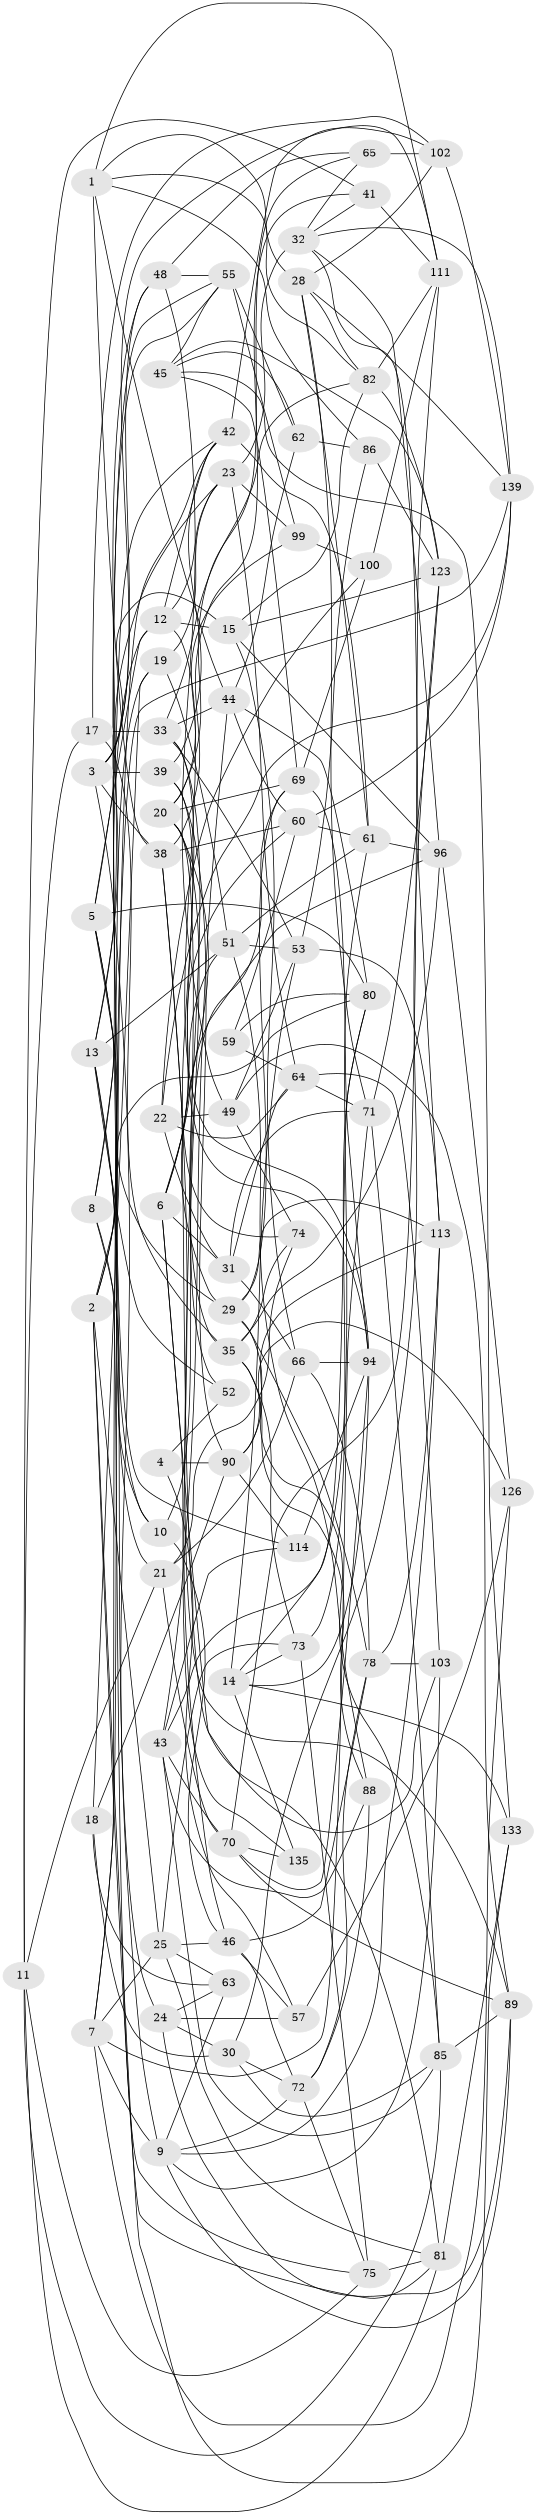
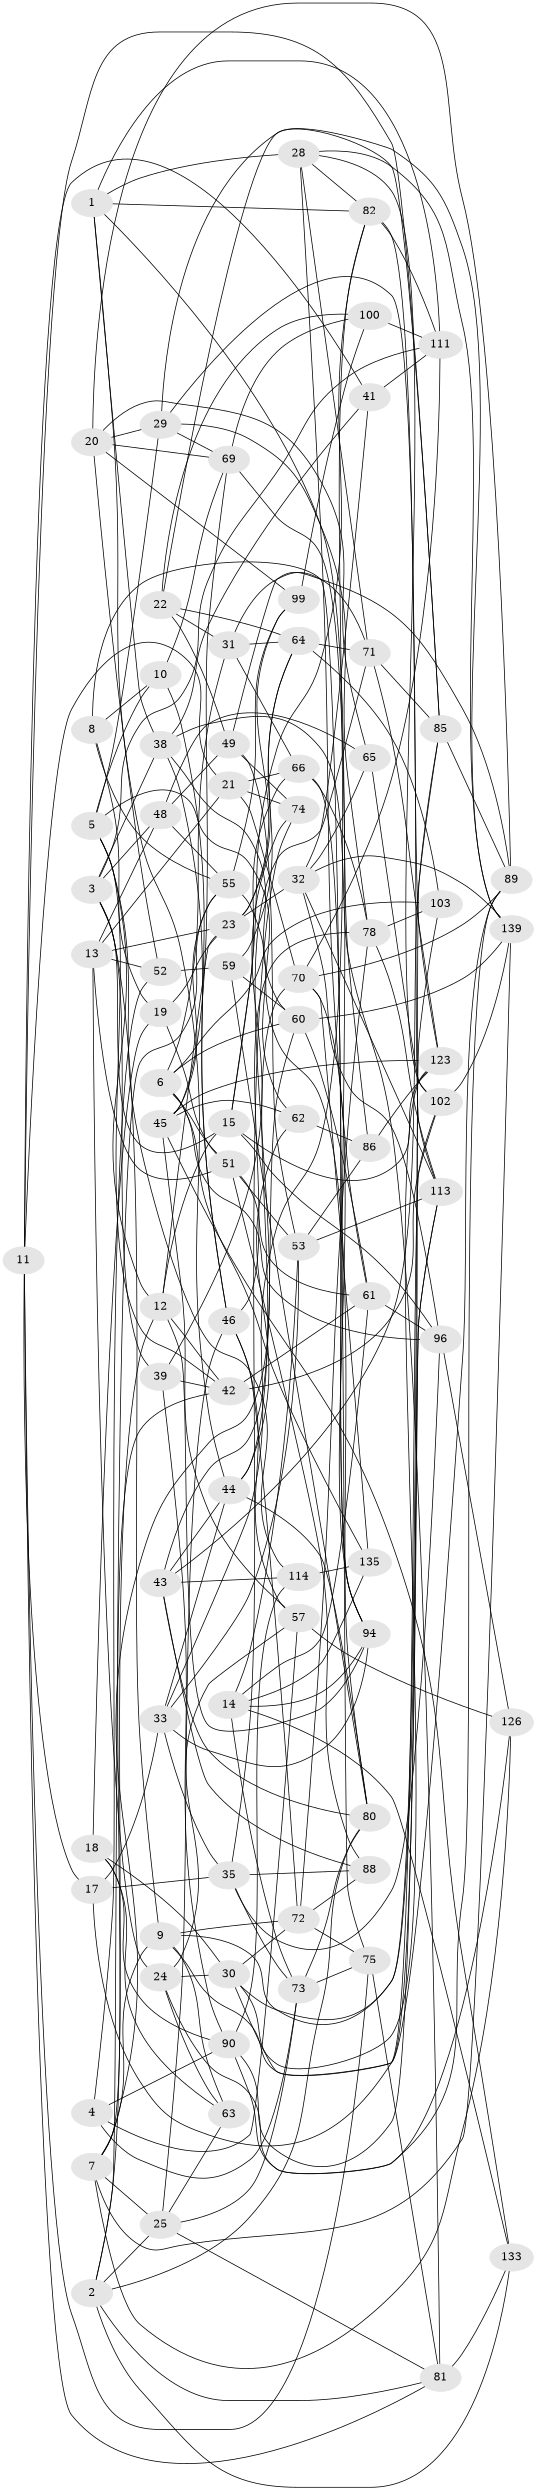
none -> (195, 969)
none -> (185, 1350)
(330, 1467) -> (334, 1570)
none -> (248, 2161)
(426, 2319) -> (447, 1581)
